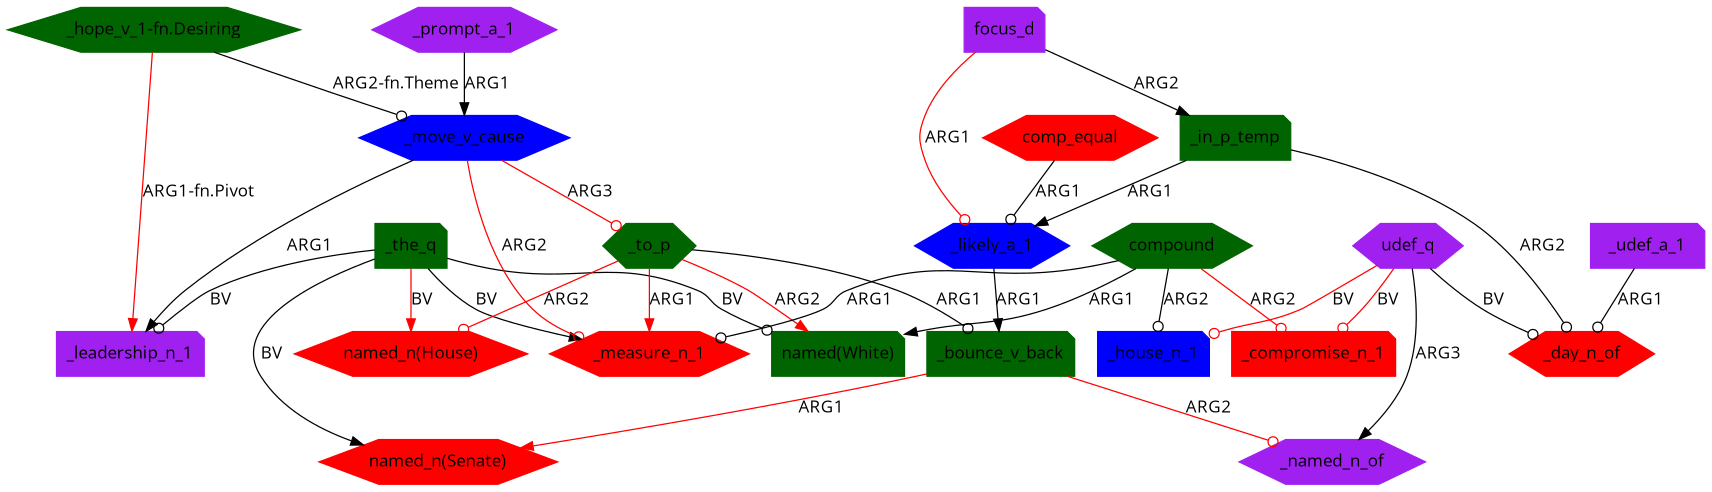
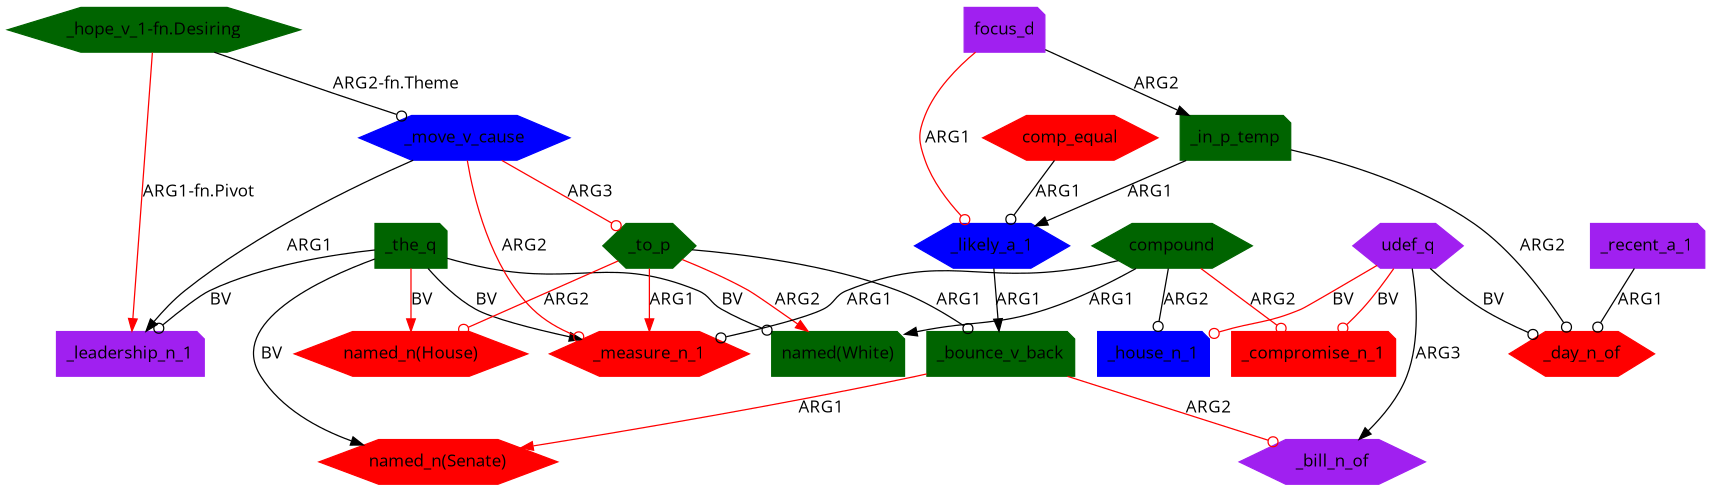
(464, 30) -> none
(1648, 246) -> (1648, 246)
(1332, 462) -> (1332, 462)
